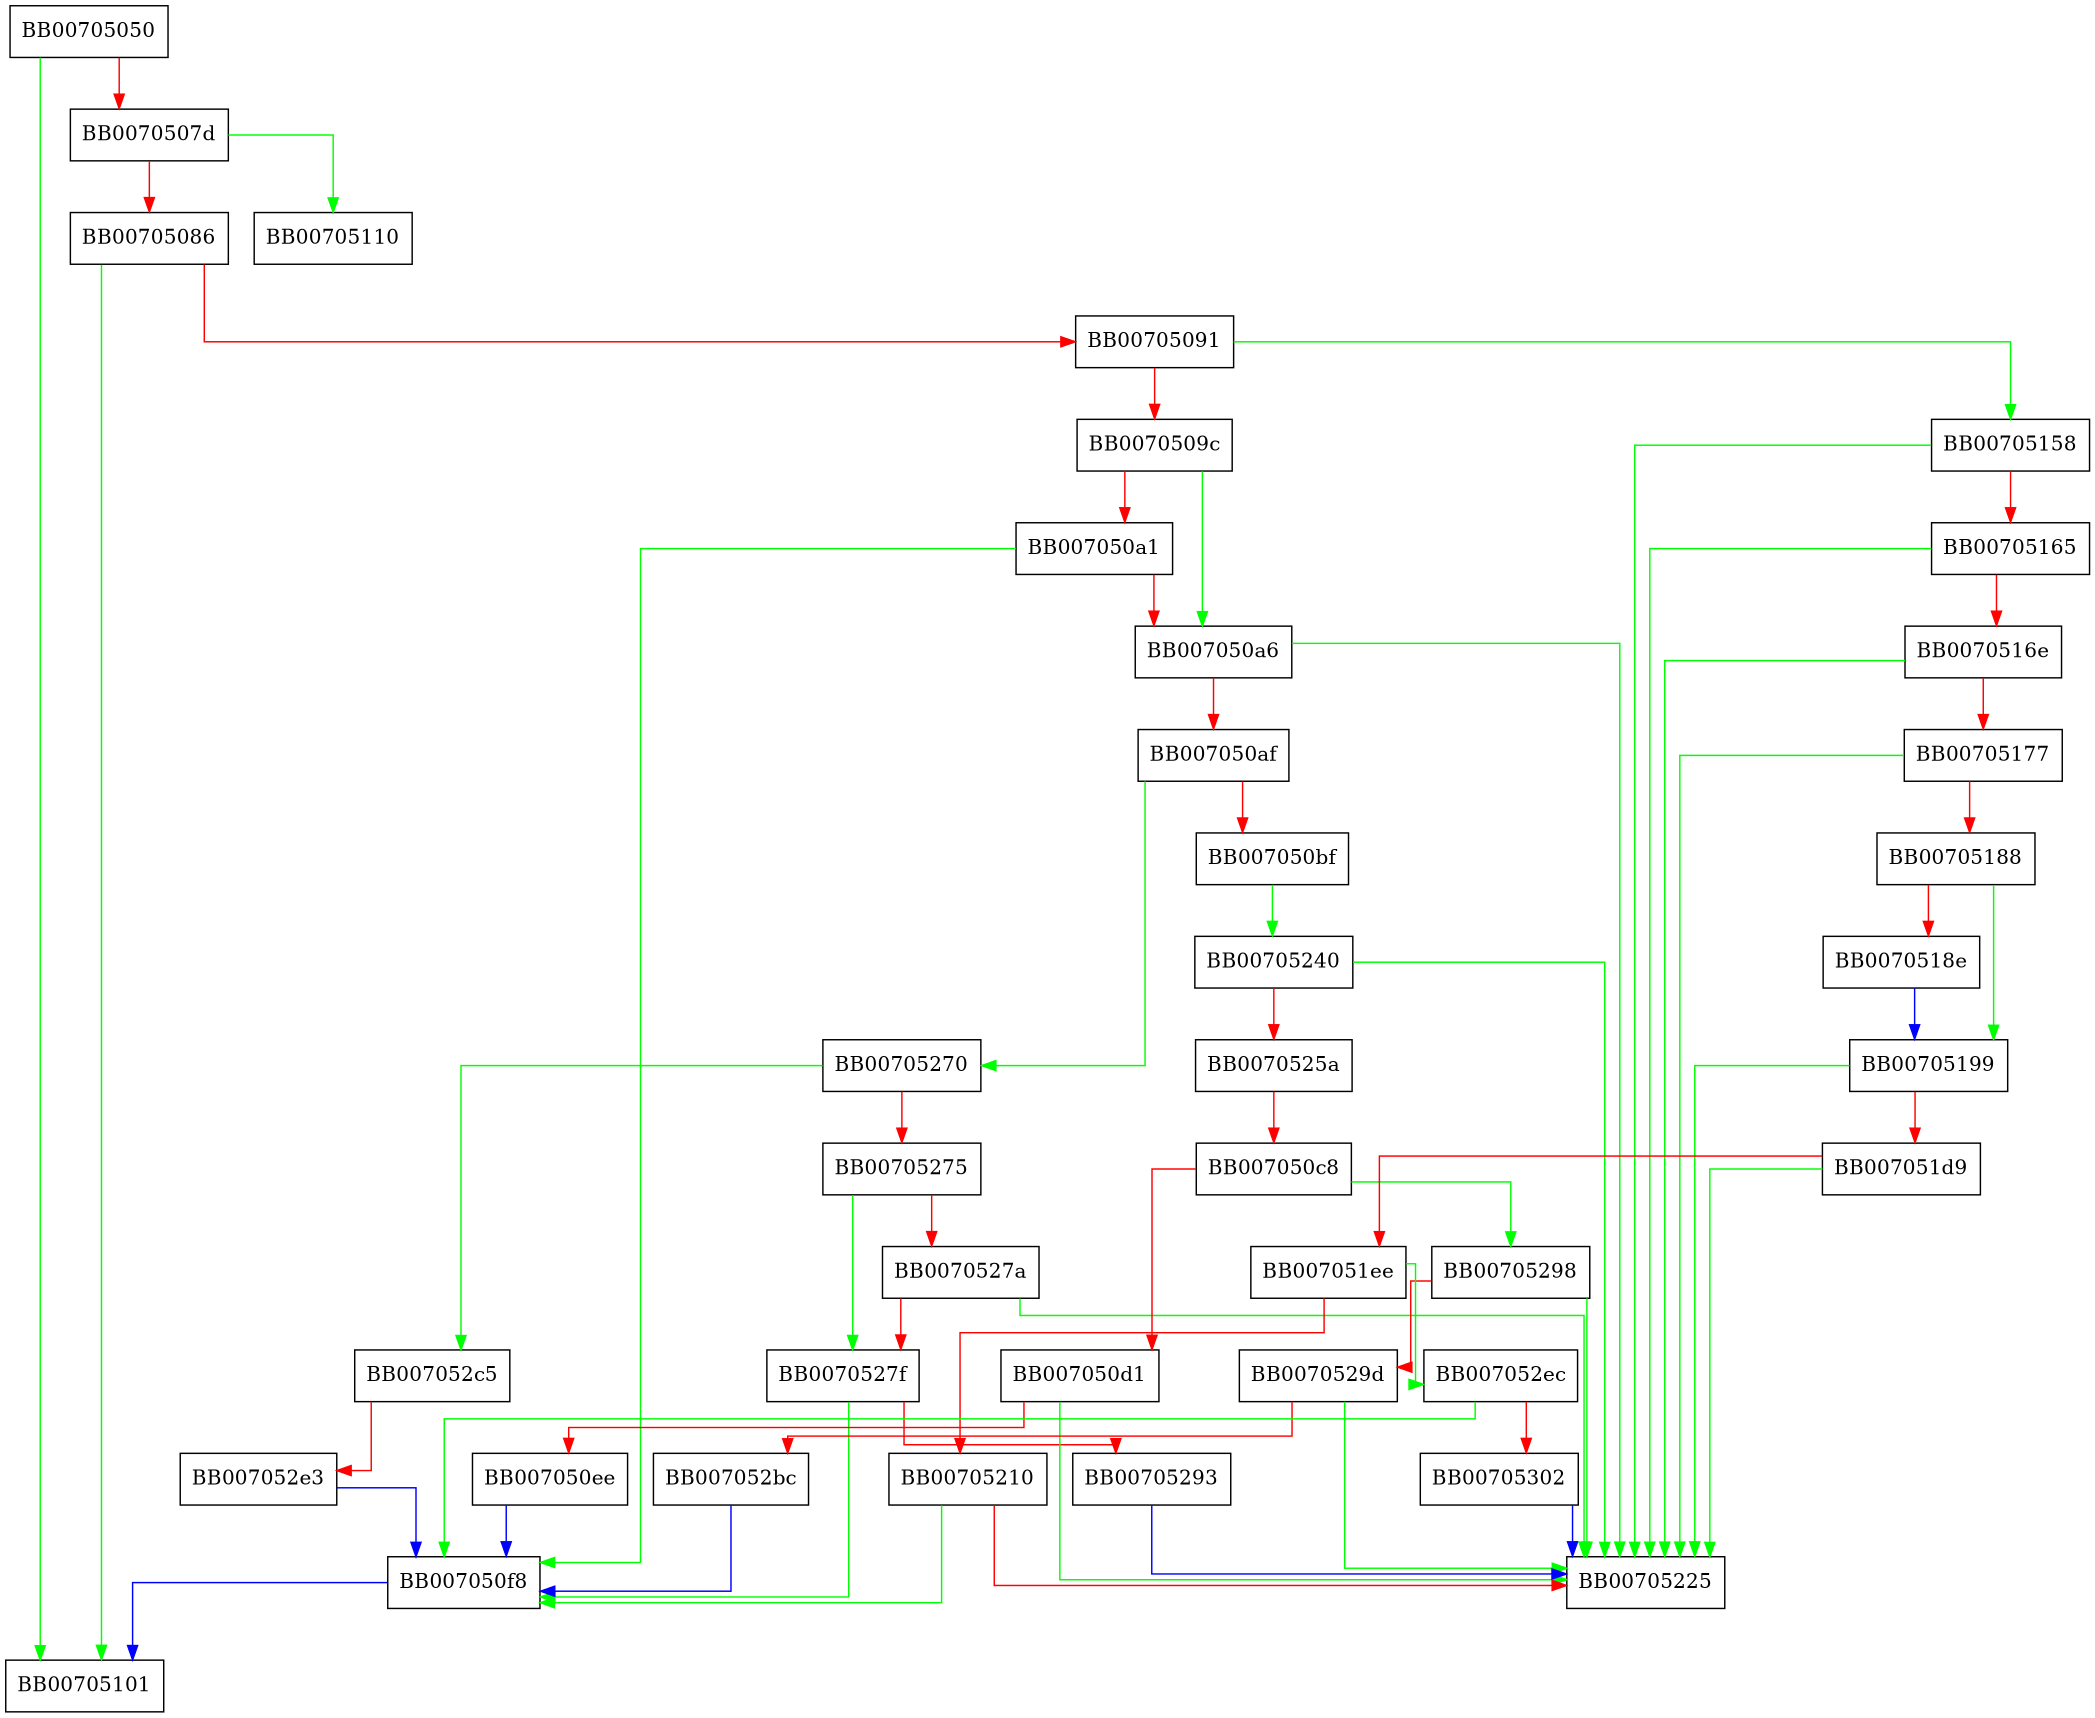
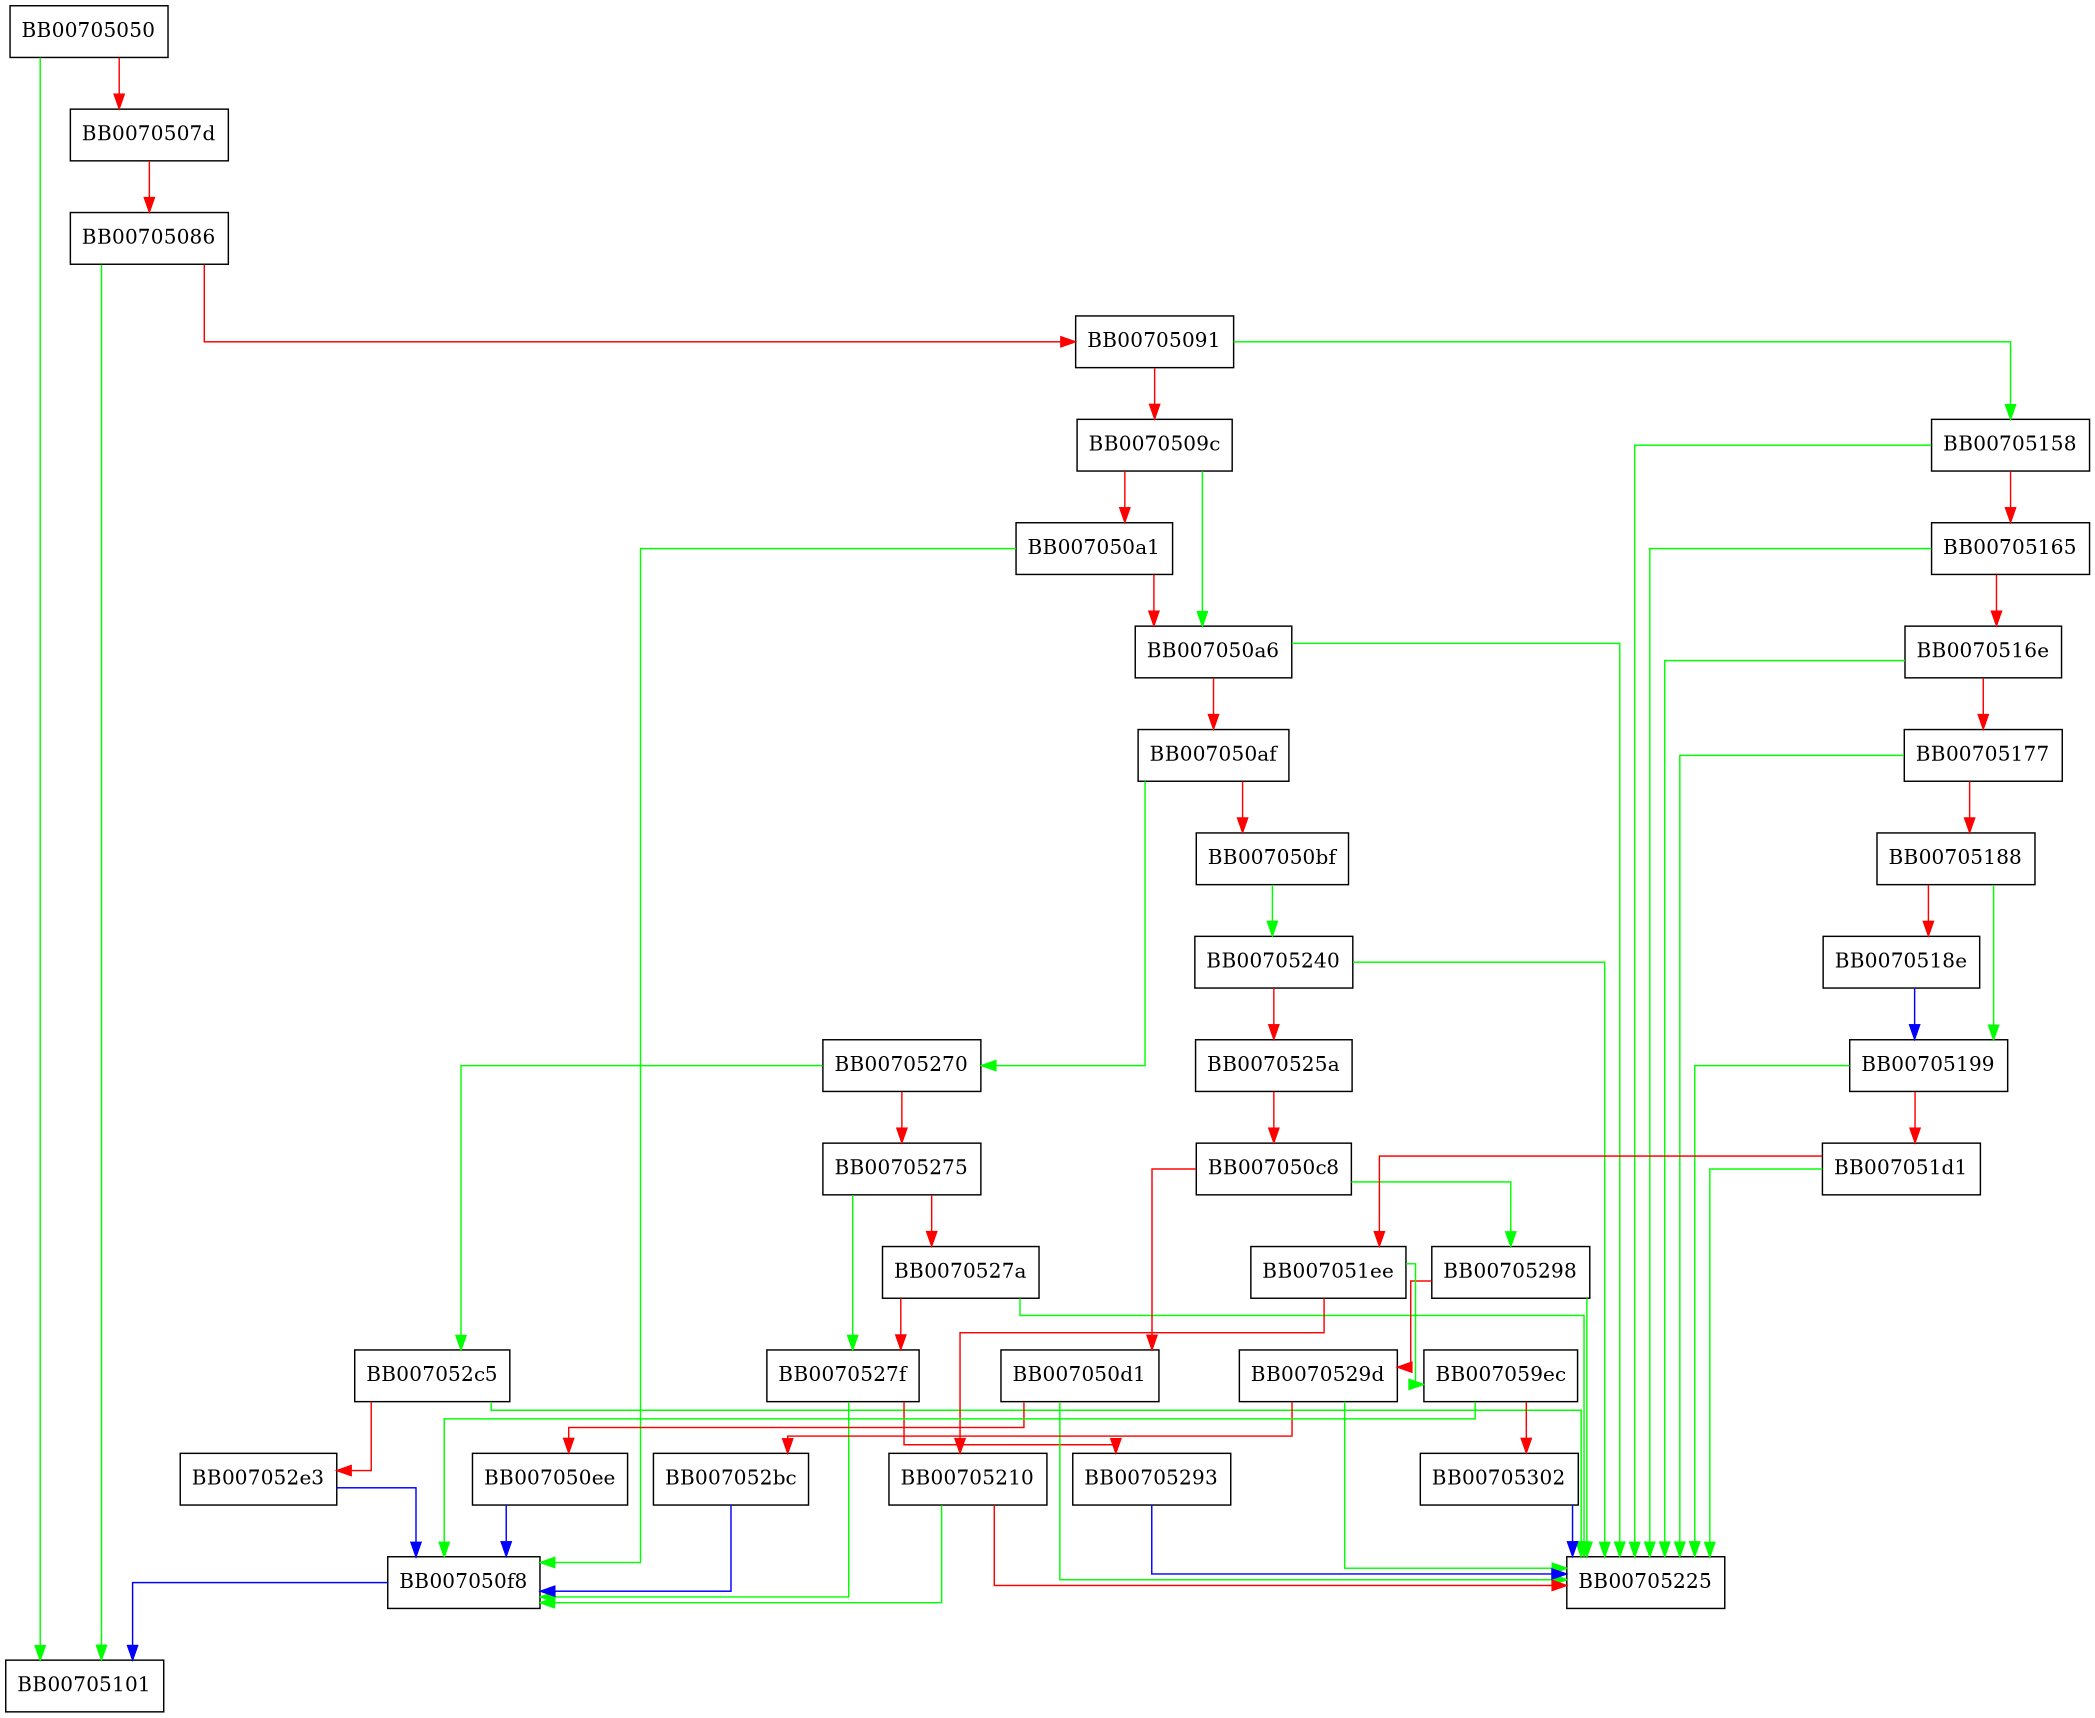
(333, 238) -> none
(1901, 1169) -> (1901, 1169)
(1501, 1376) -> (1501, 1376)
none -> (1098, 1410)
